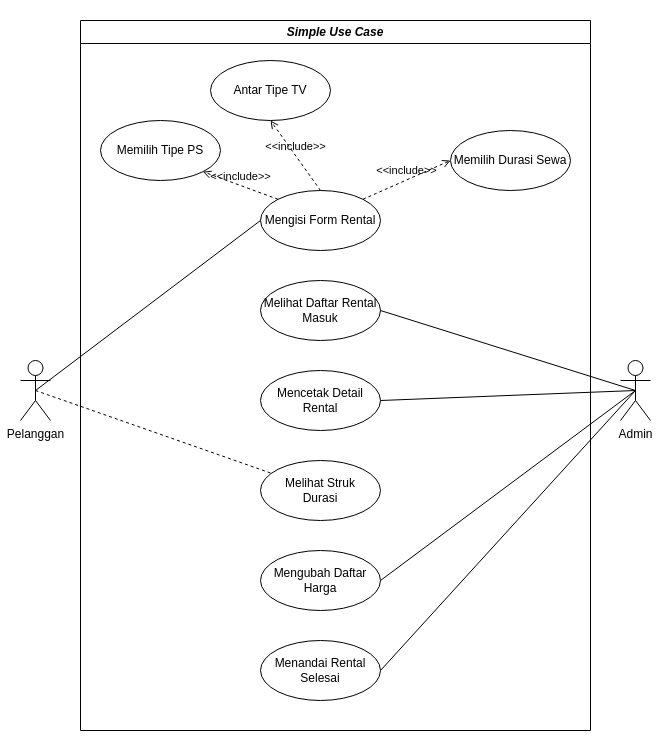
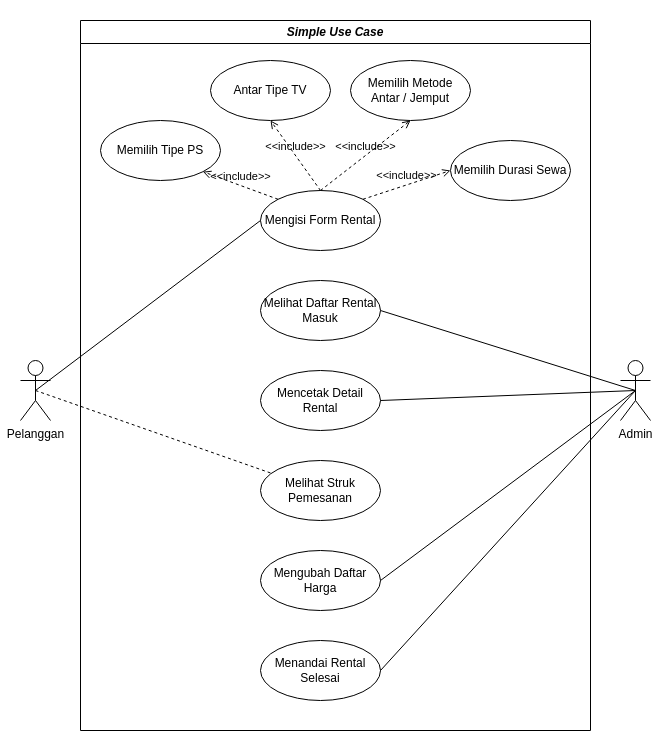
none -> (411, 91)
none -> (365, 156)
(511, 161) -> (511, 171)
(321, 491) -> (321, 491)
